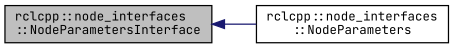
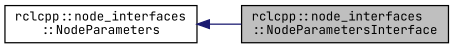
(240, 24) -> (226, 24)
